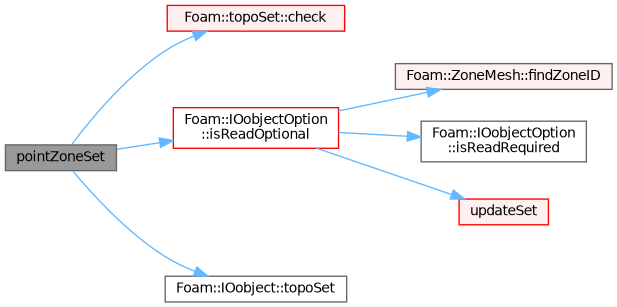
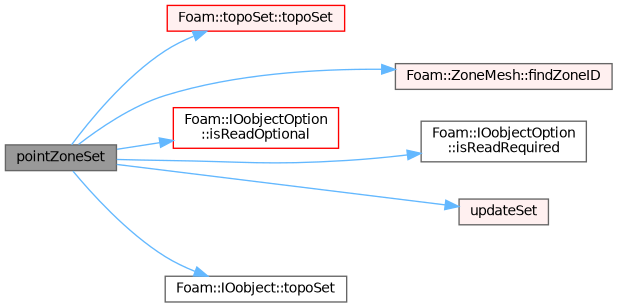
(256, 18) -> (256, 18)
(383, 102) -> (223, 82)
(373, 134) -> (262, 163)
(384, 171) -> (281, 185)
(504, 212) -> (504, 212)
